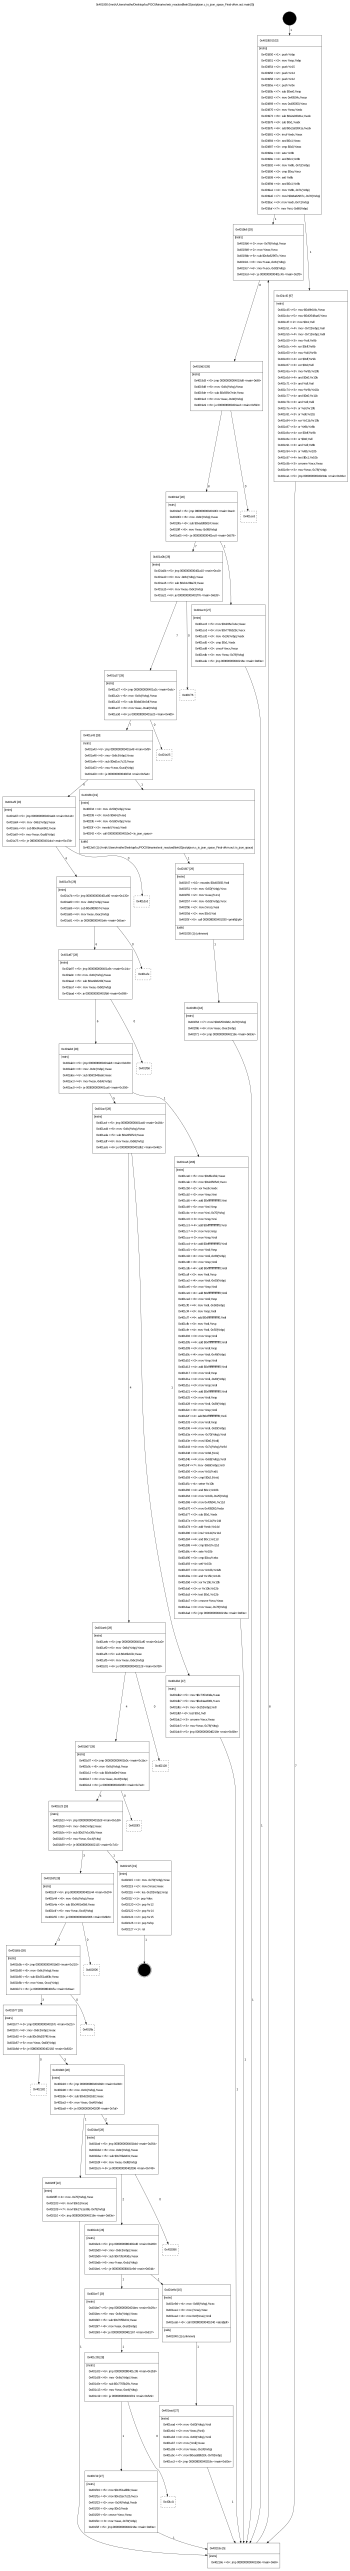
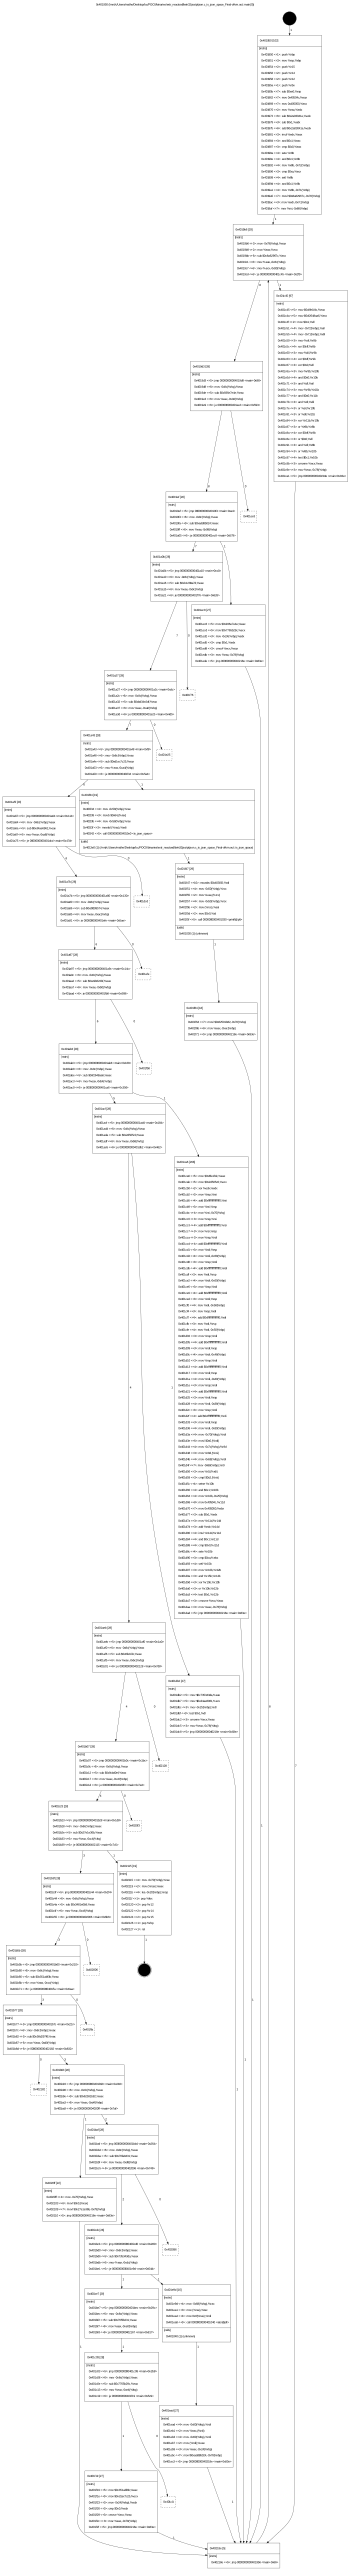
(307, 251) -> (278, 284)
